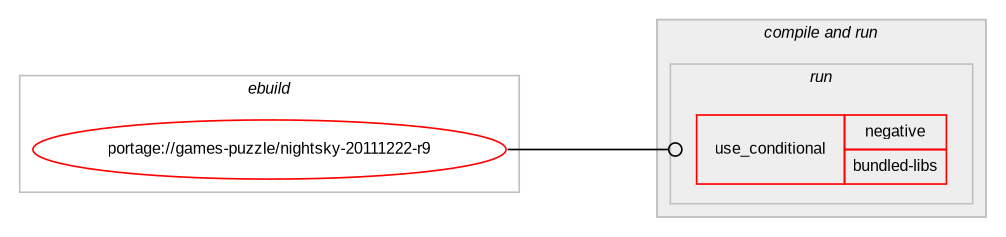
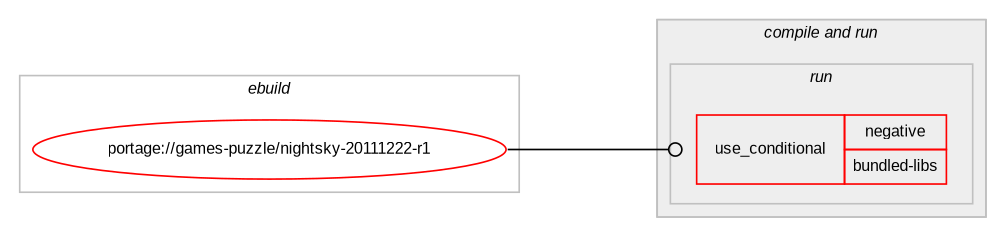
(269, 150) -> (269, 150)
